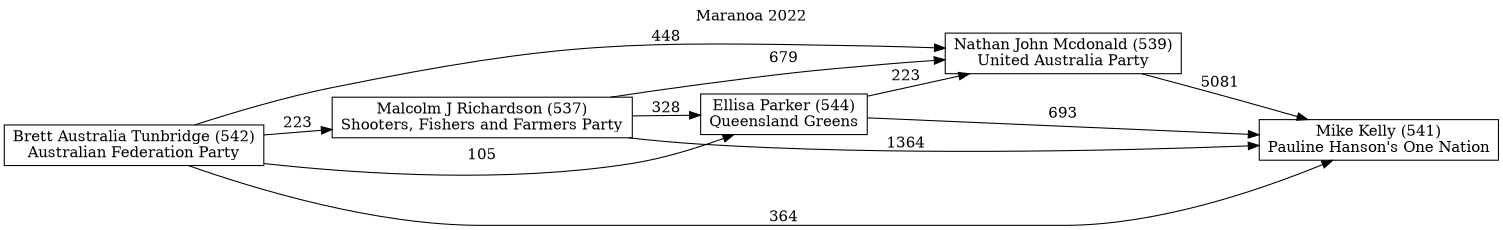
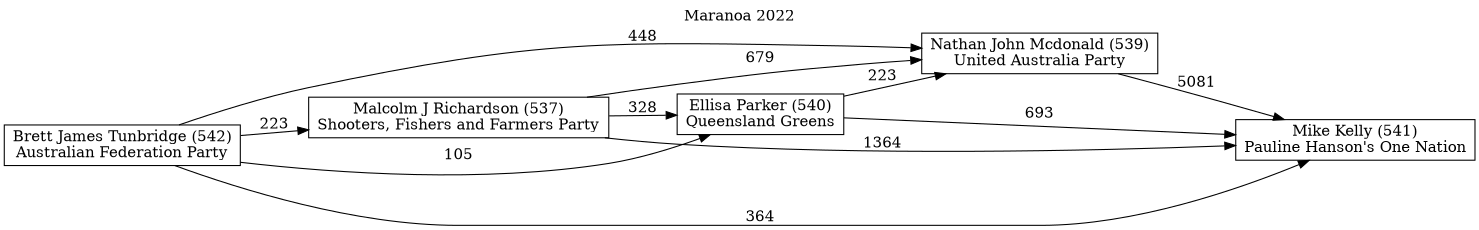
(784, 114) -> (760, 114)
(134, 145) -> (122, 145)
